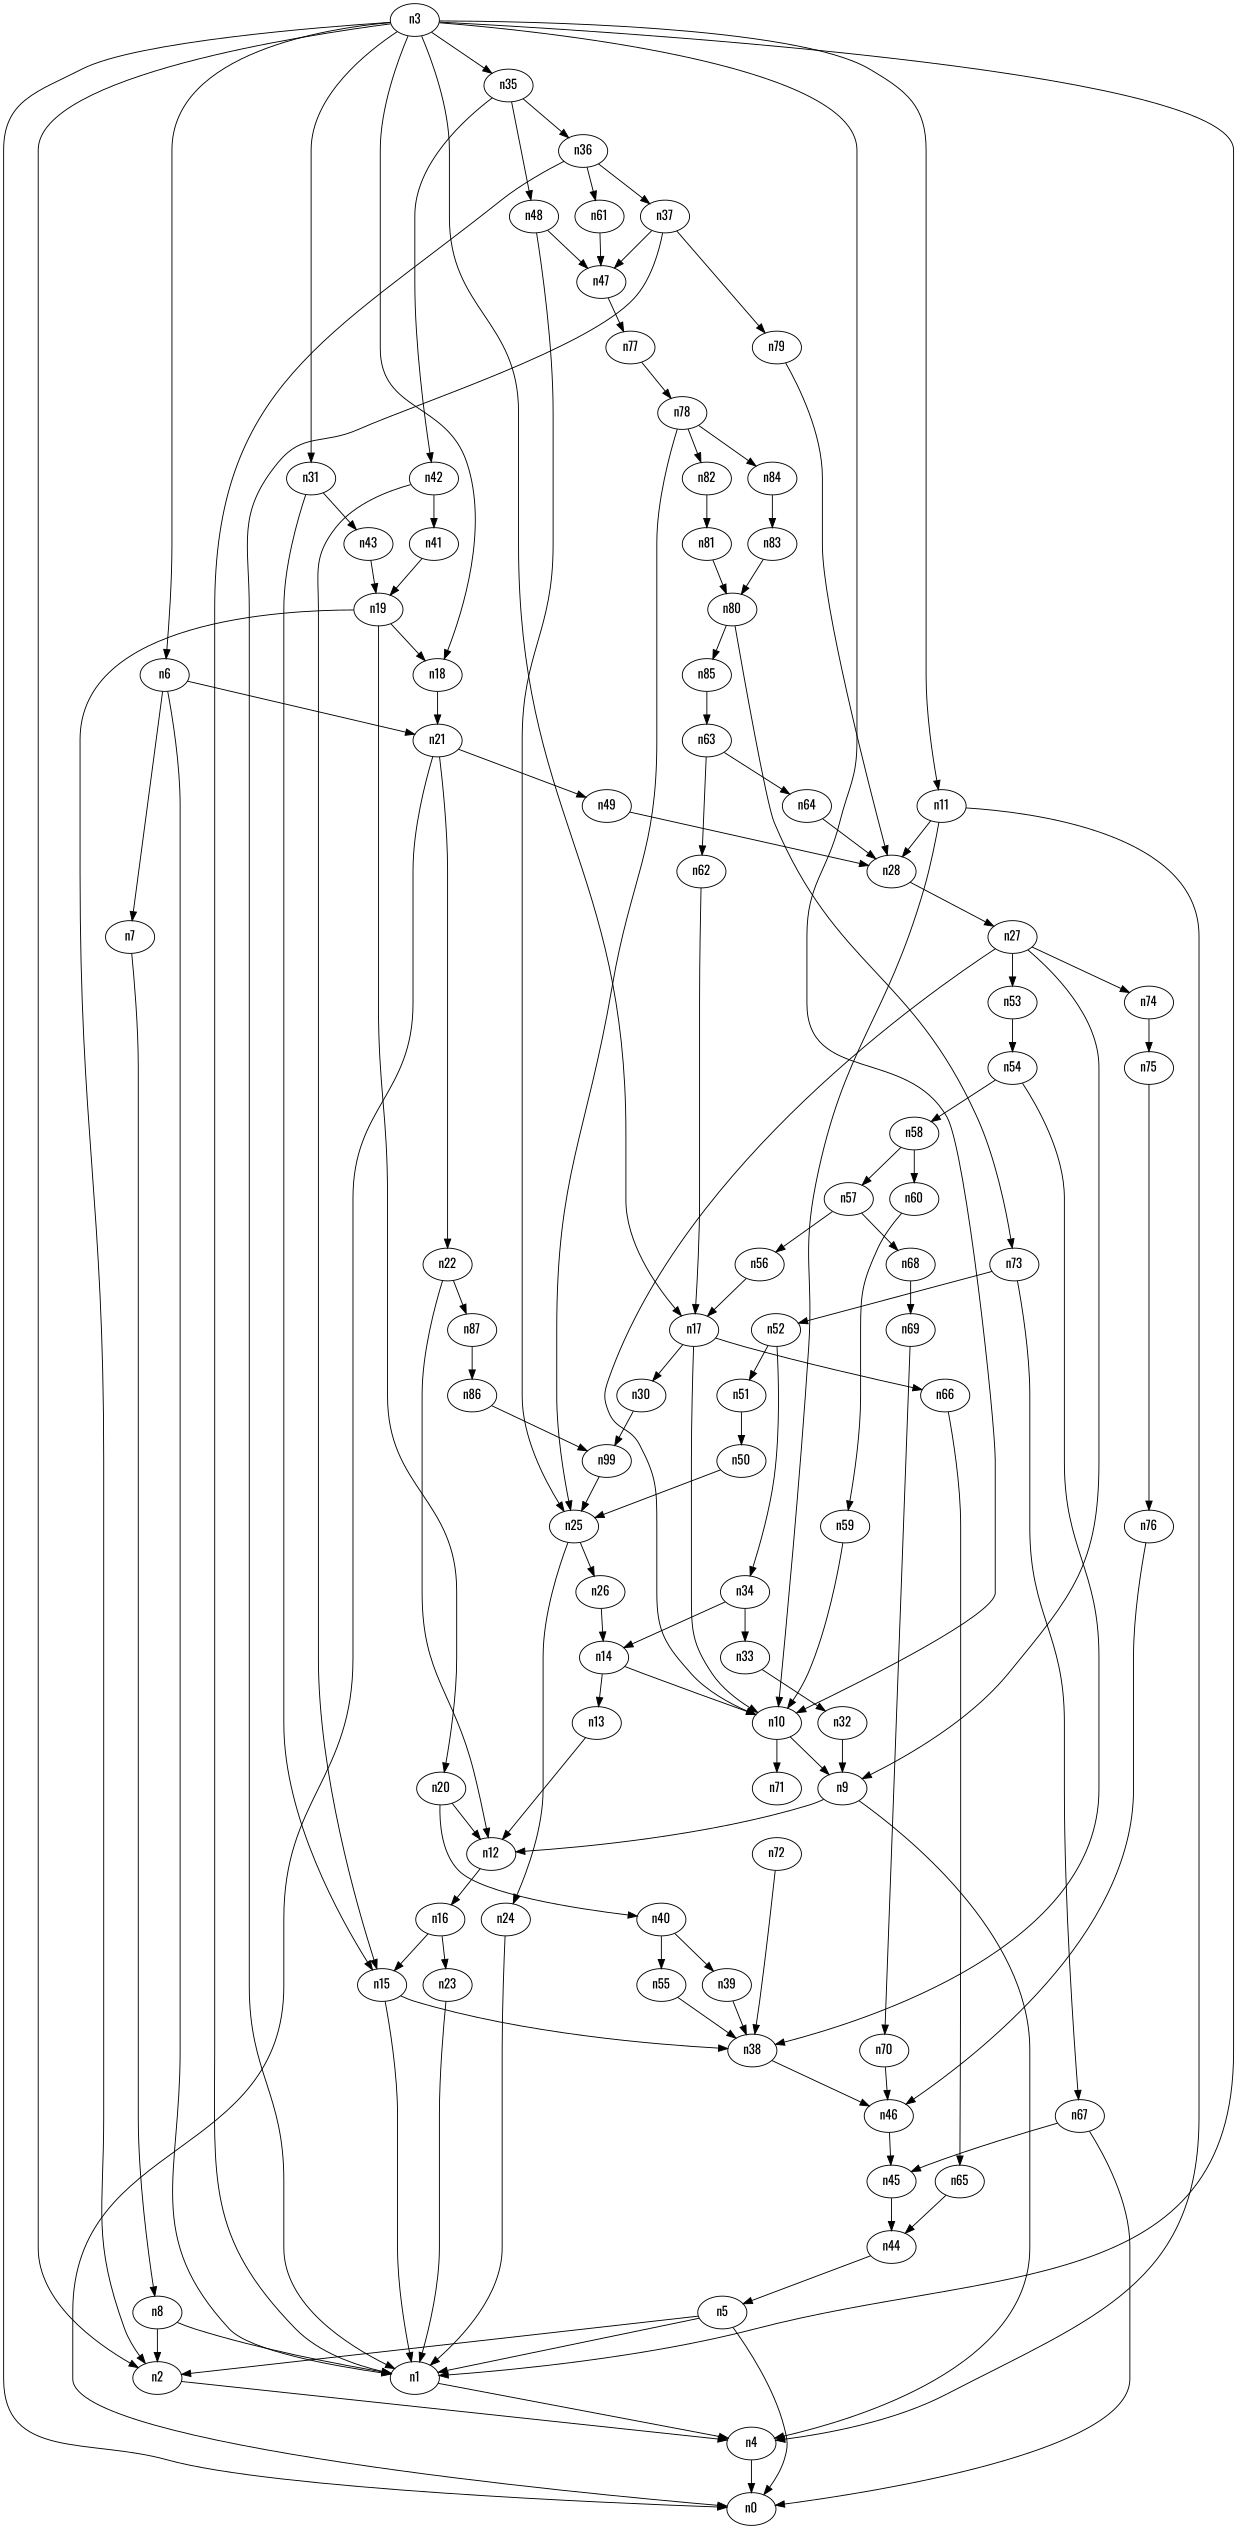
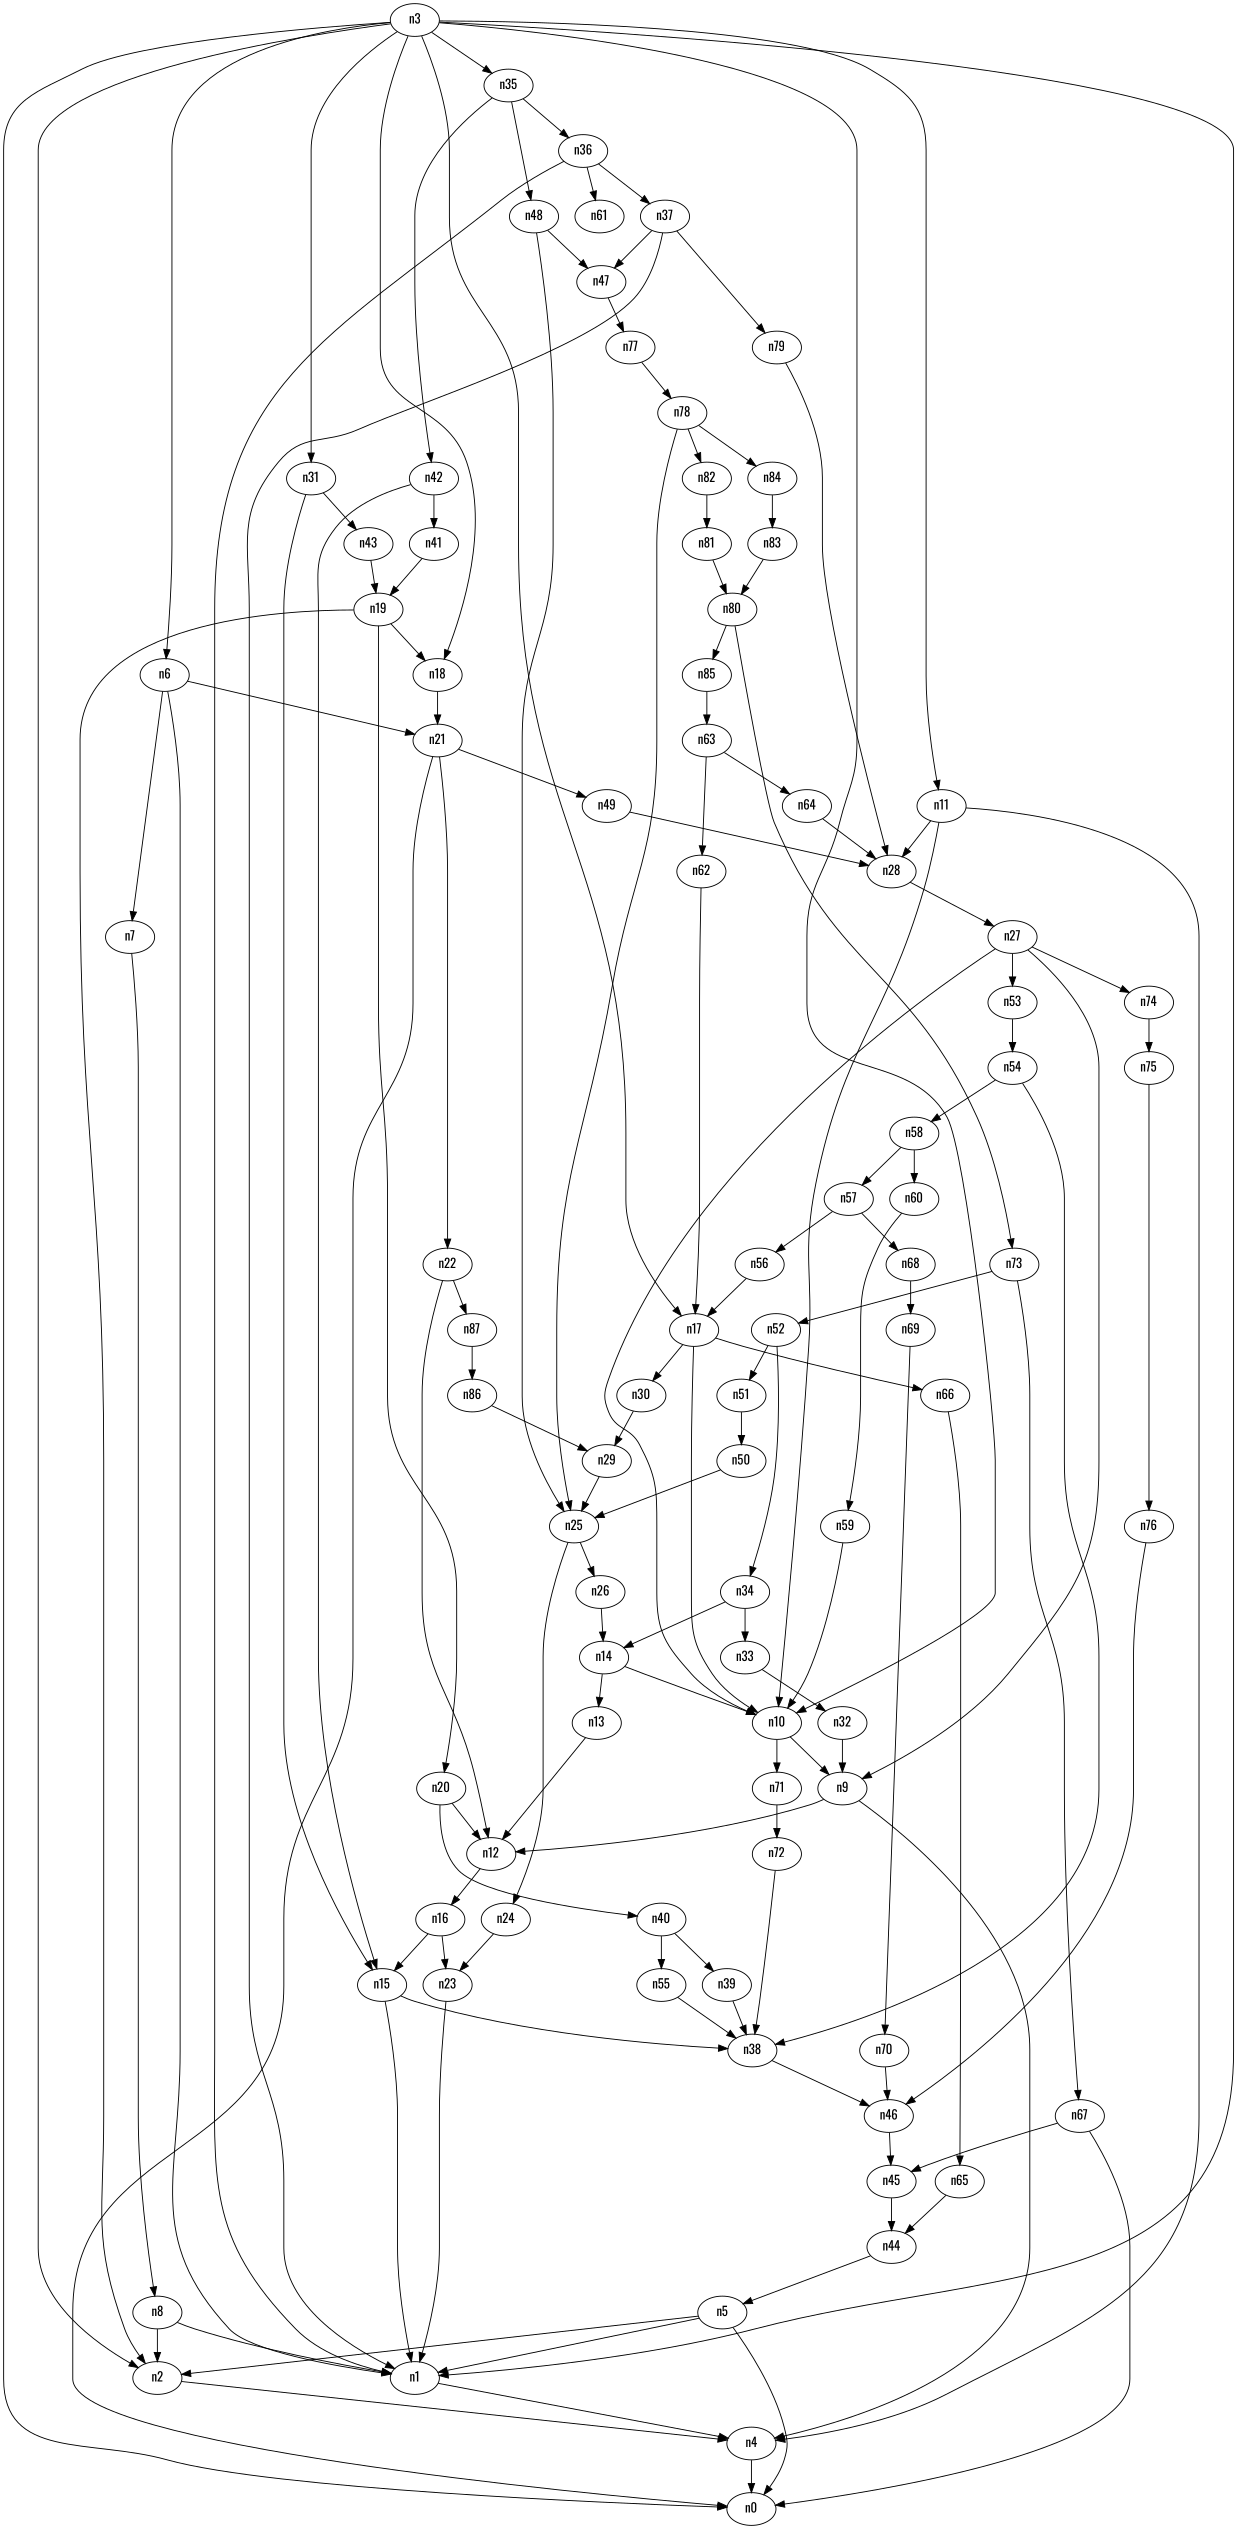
(600, 245) -> none
(607, 1461) -> (607, 1461)
none -> (777, 1820)
(502, 2158) -> (480, 1949)
